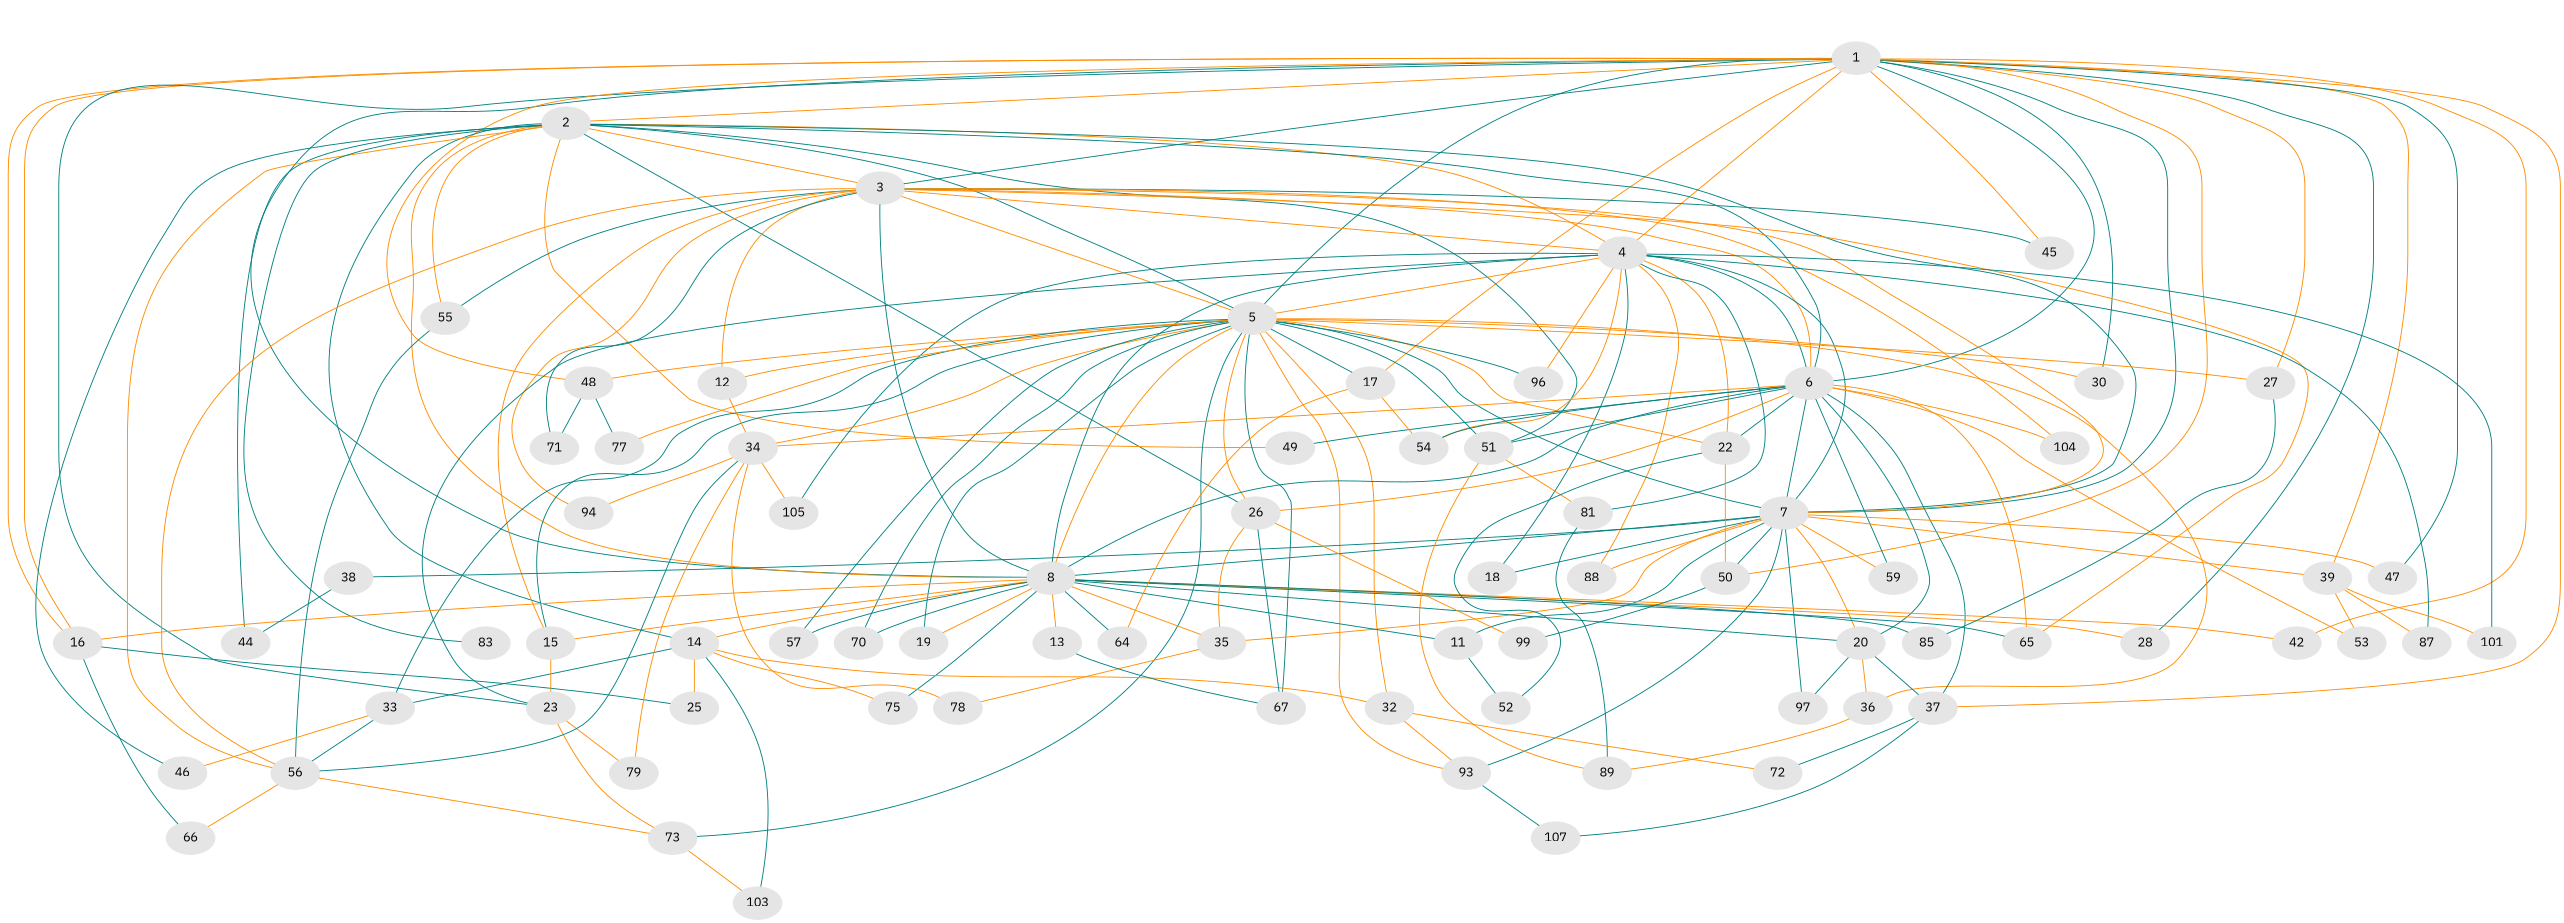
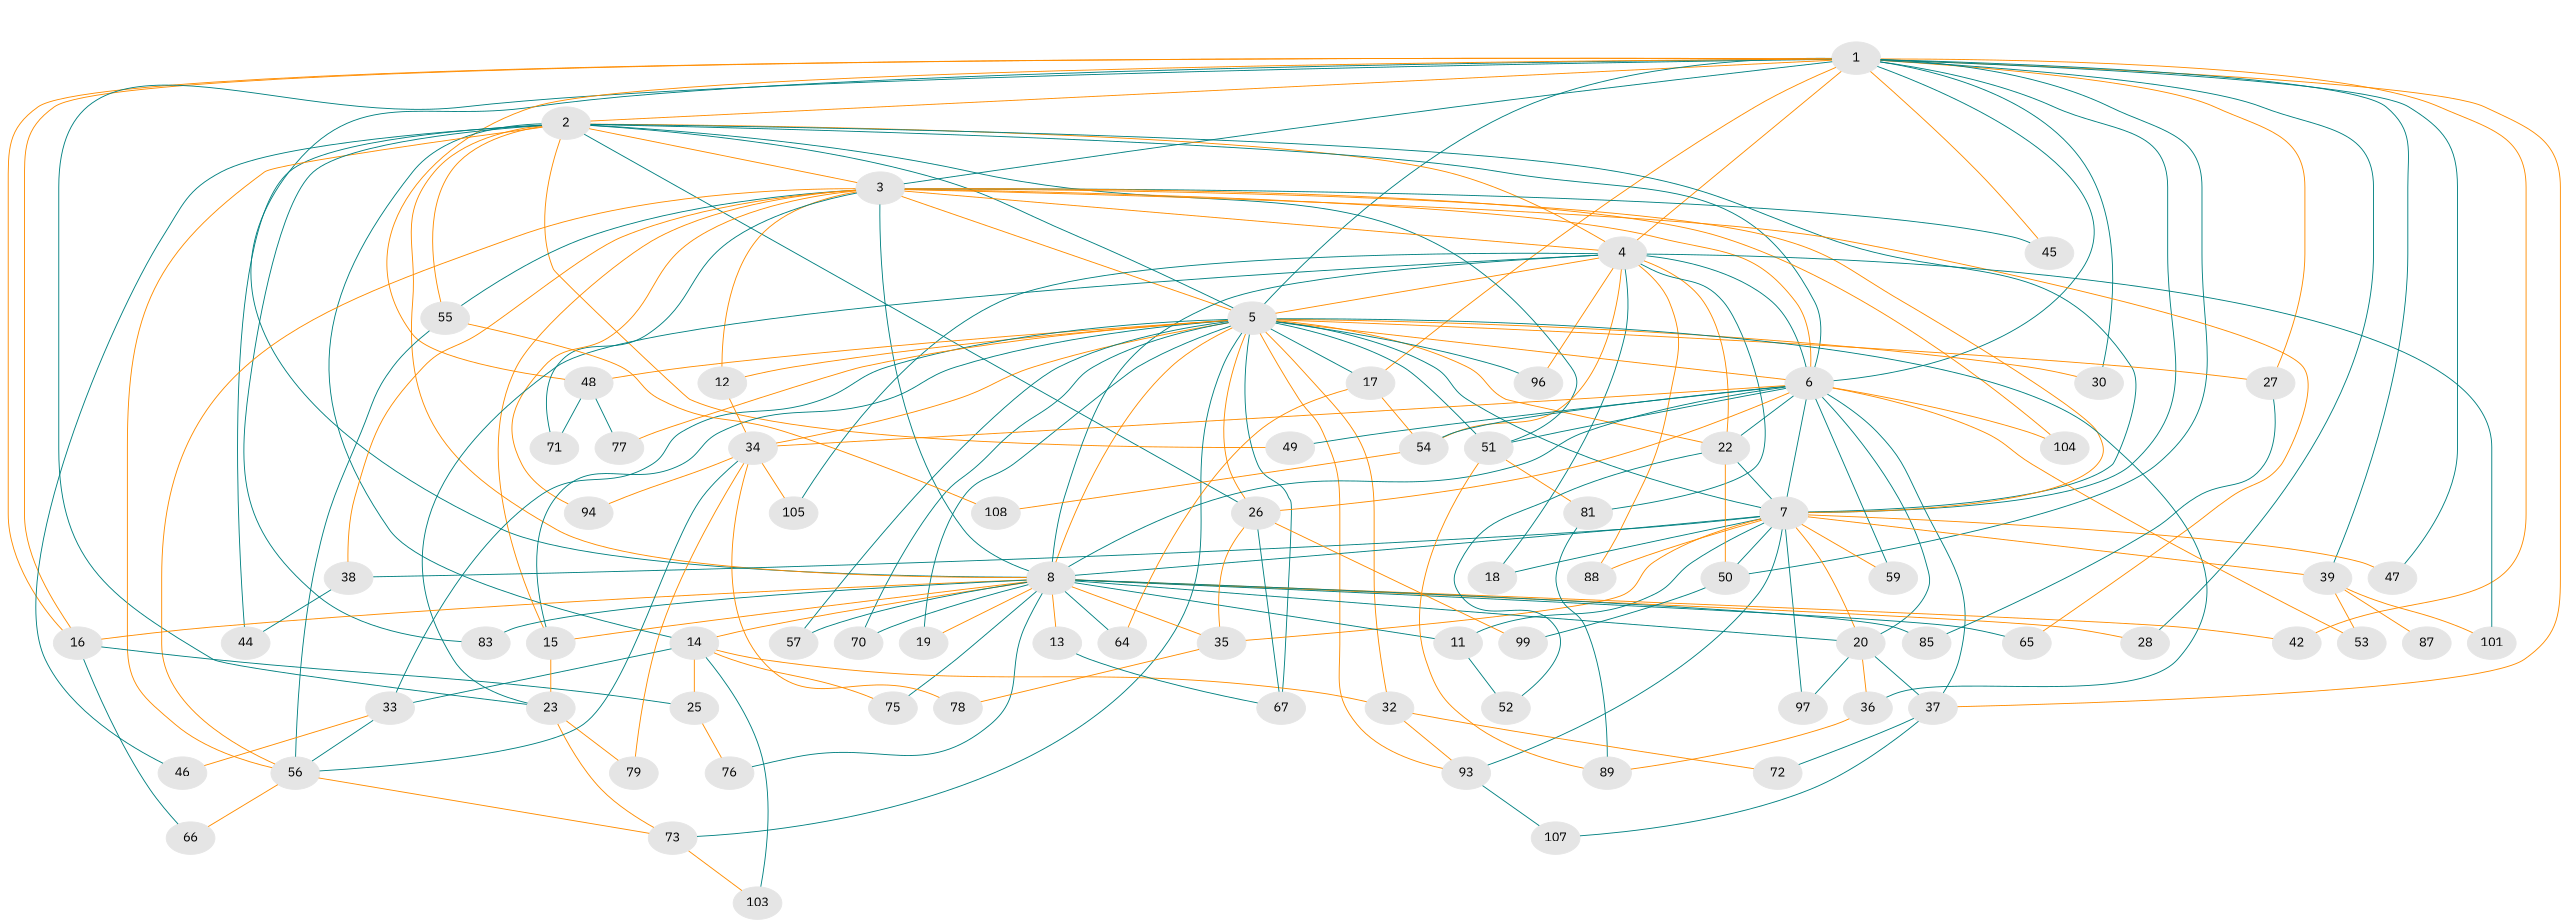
(2391, 111) -> (2391, 111)
none -> (533, 295)
(2130, 314) -> none
(1827, 332) -> (1755, 481)
(2207, 362) -> (2207, 362)
(1943, 370) -> (1943, 370)
(1982, 461) -> (1531, 351)
none -> (996, 513)
none -> (725, 599)
none -> (730, 773)
